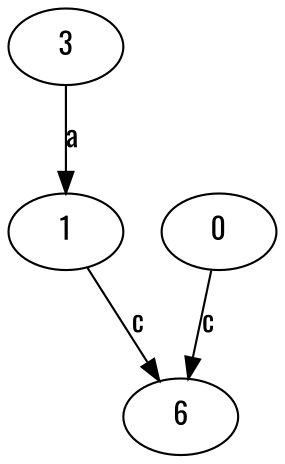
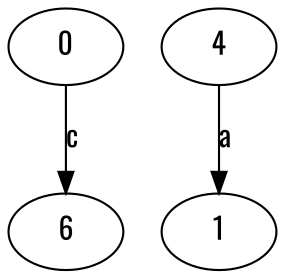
(66, 47) -> (219, 47)
(117, 315) -> none
